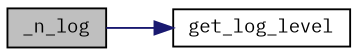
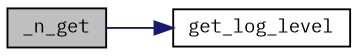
(57, 28) -> (57, 28)
